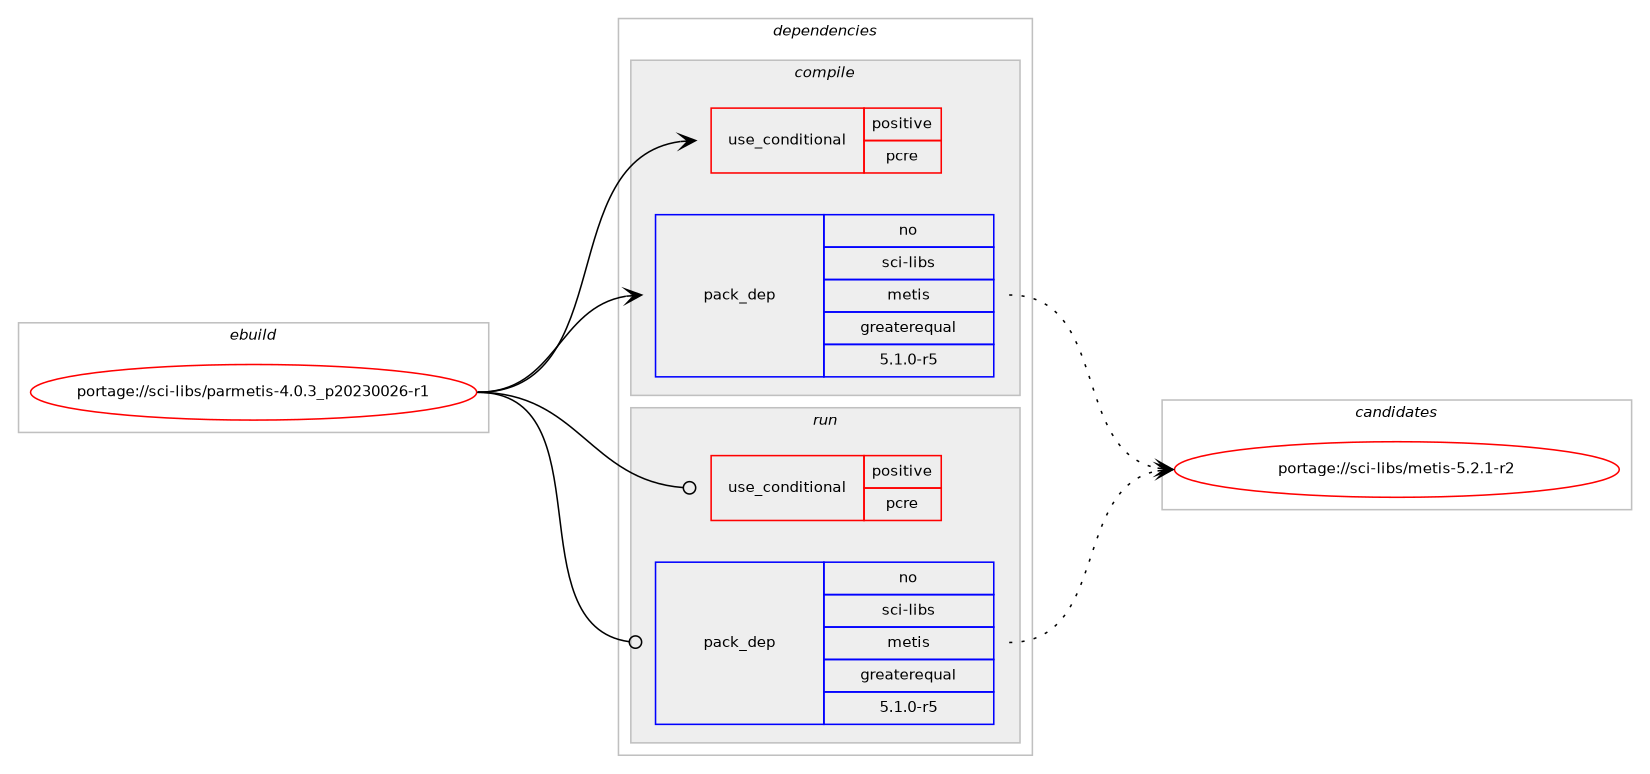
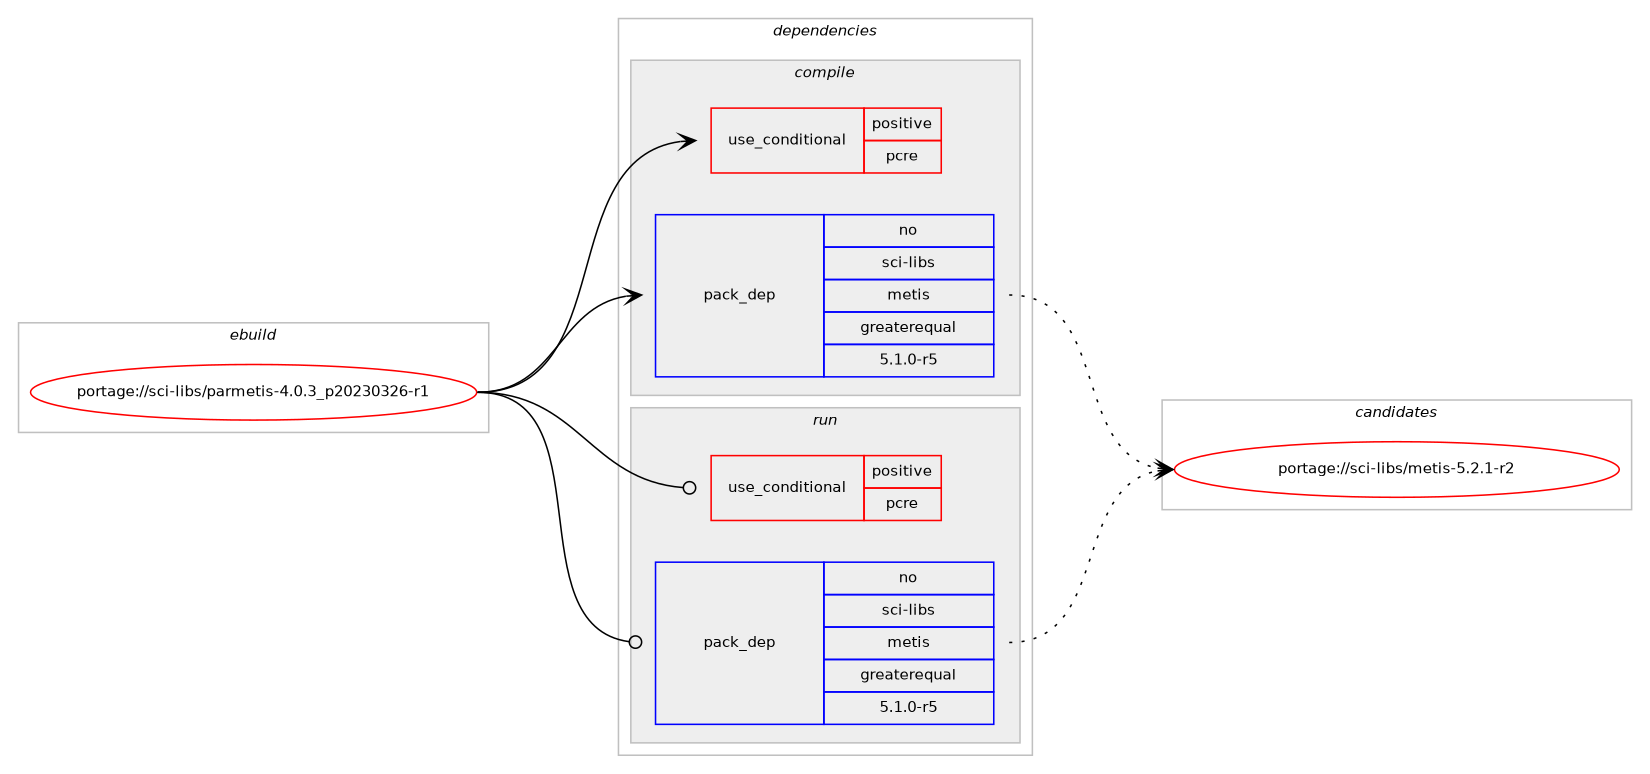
(254, 392) -> (254, 392)
